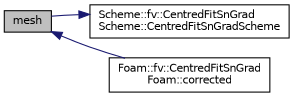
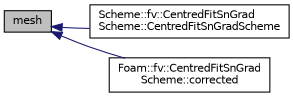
(65, 15) -> (76, 28)
(190, 75) -> (190, 75)
